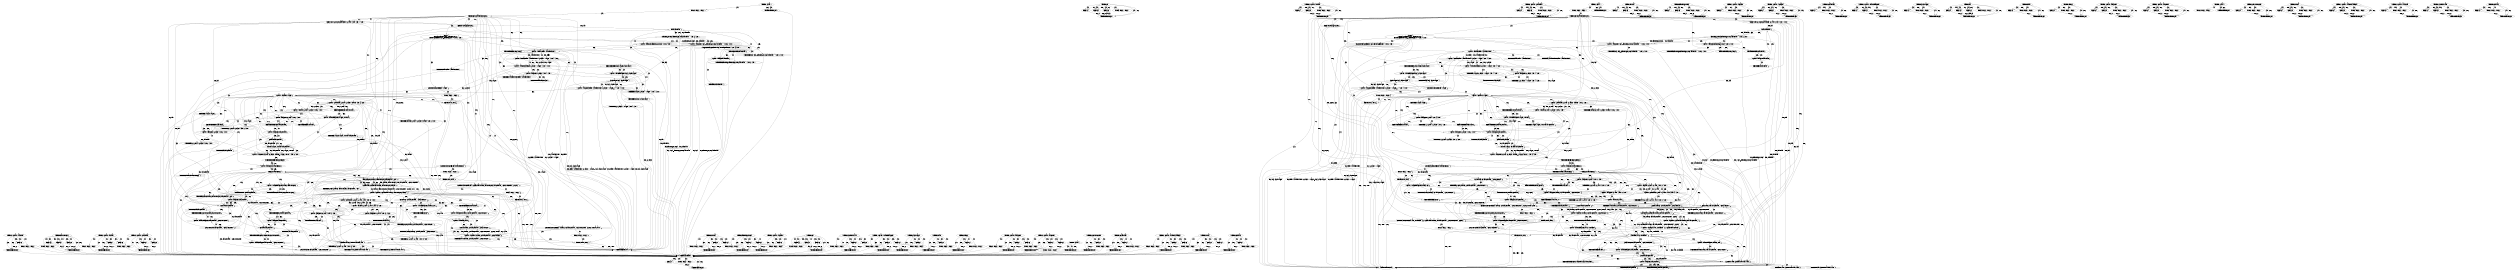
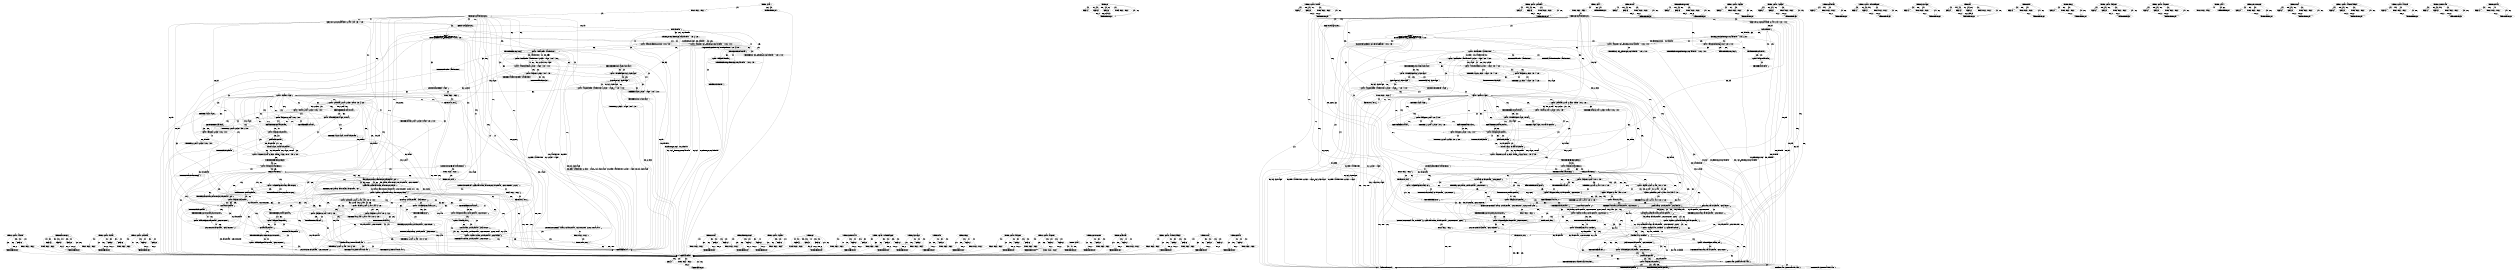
(282, 190) -> (299, 204)
none -> (364, 217)
